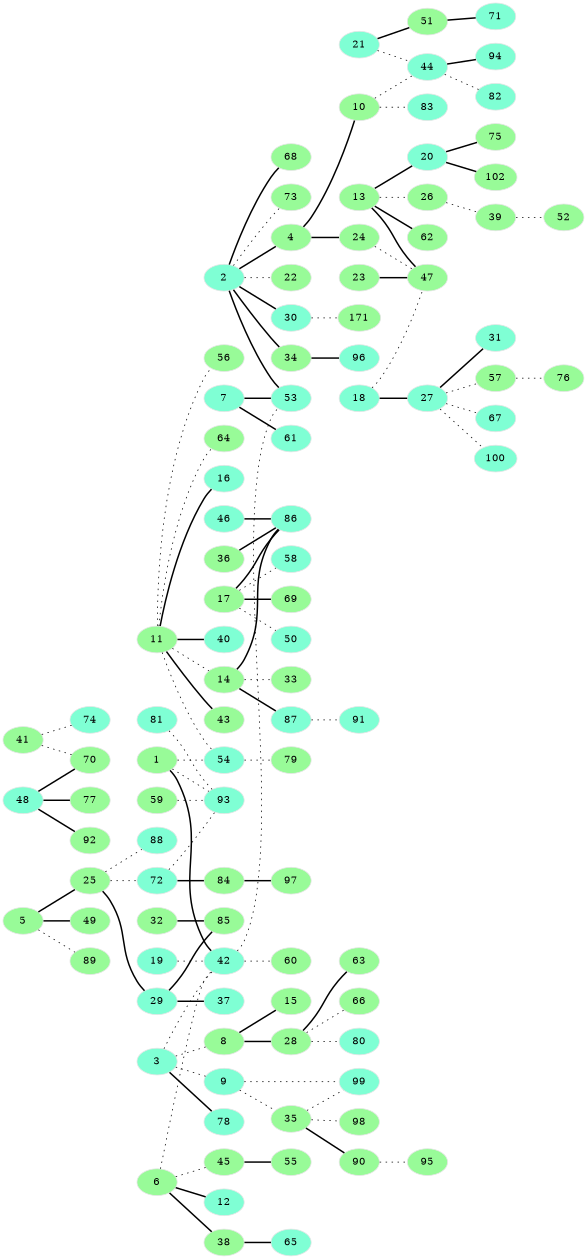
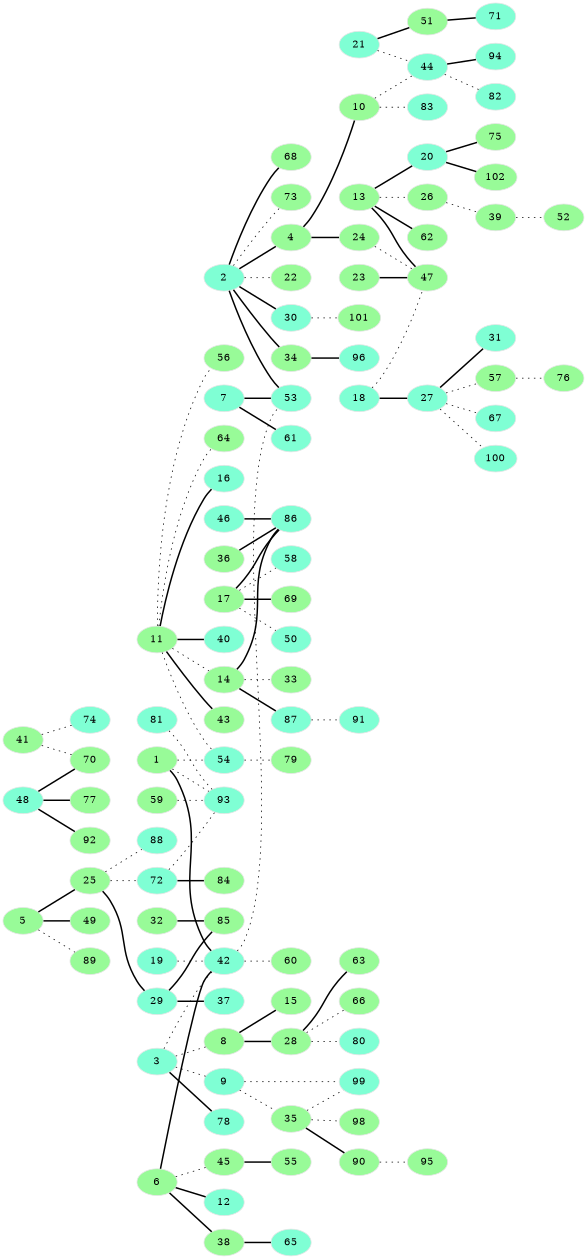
(359, 318) -> (359, 318)
(291, 881) -> none
(180, 1073) -> (180, 1073)
